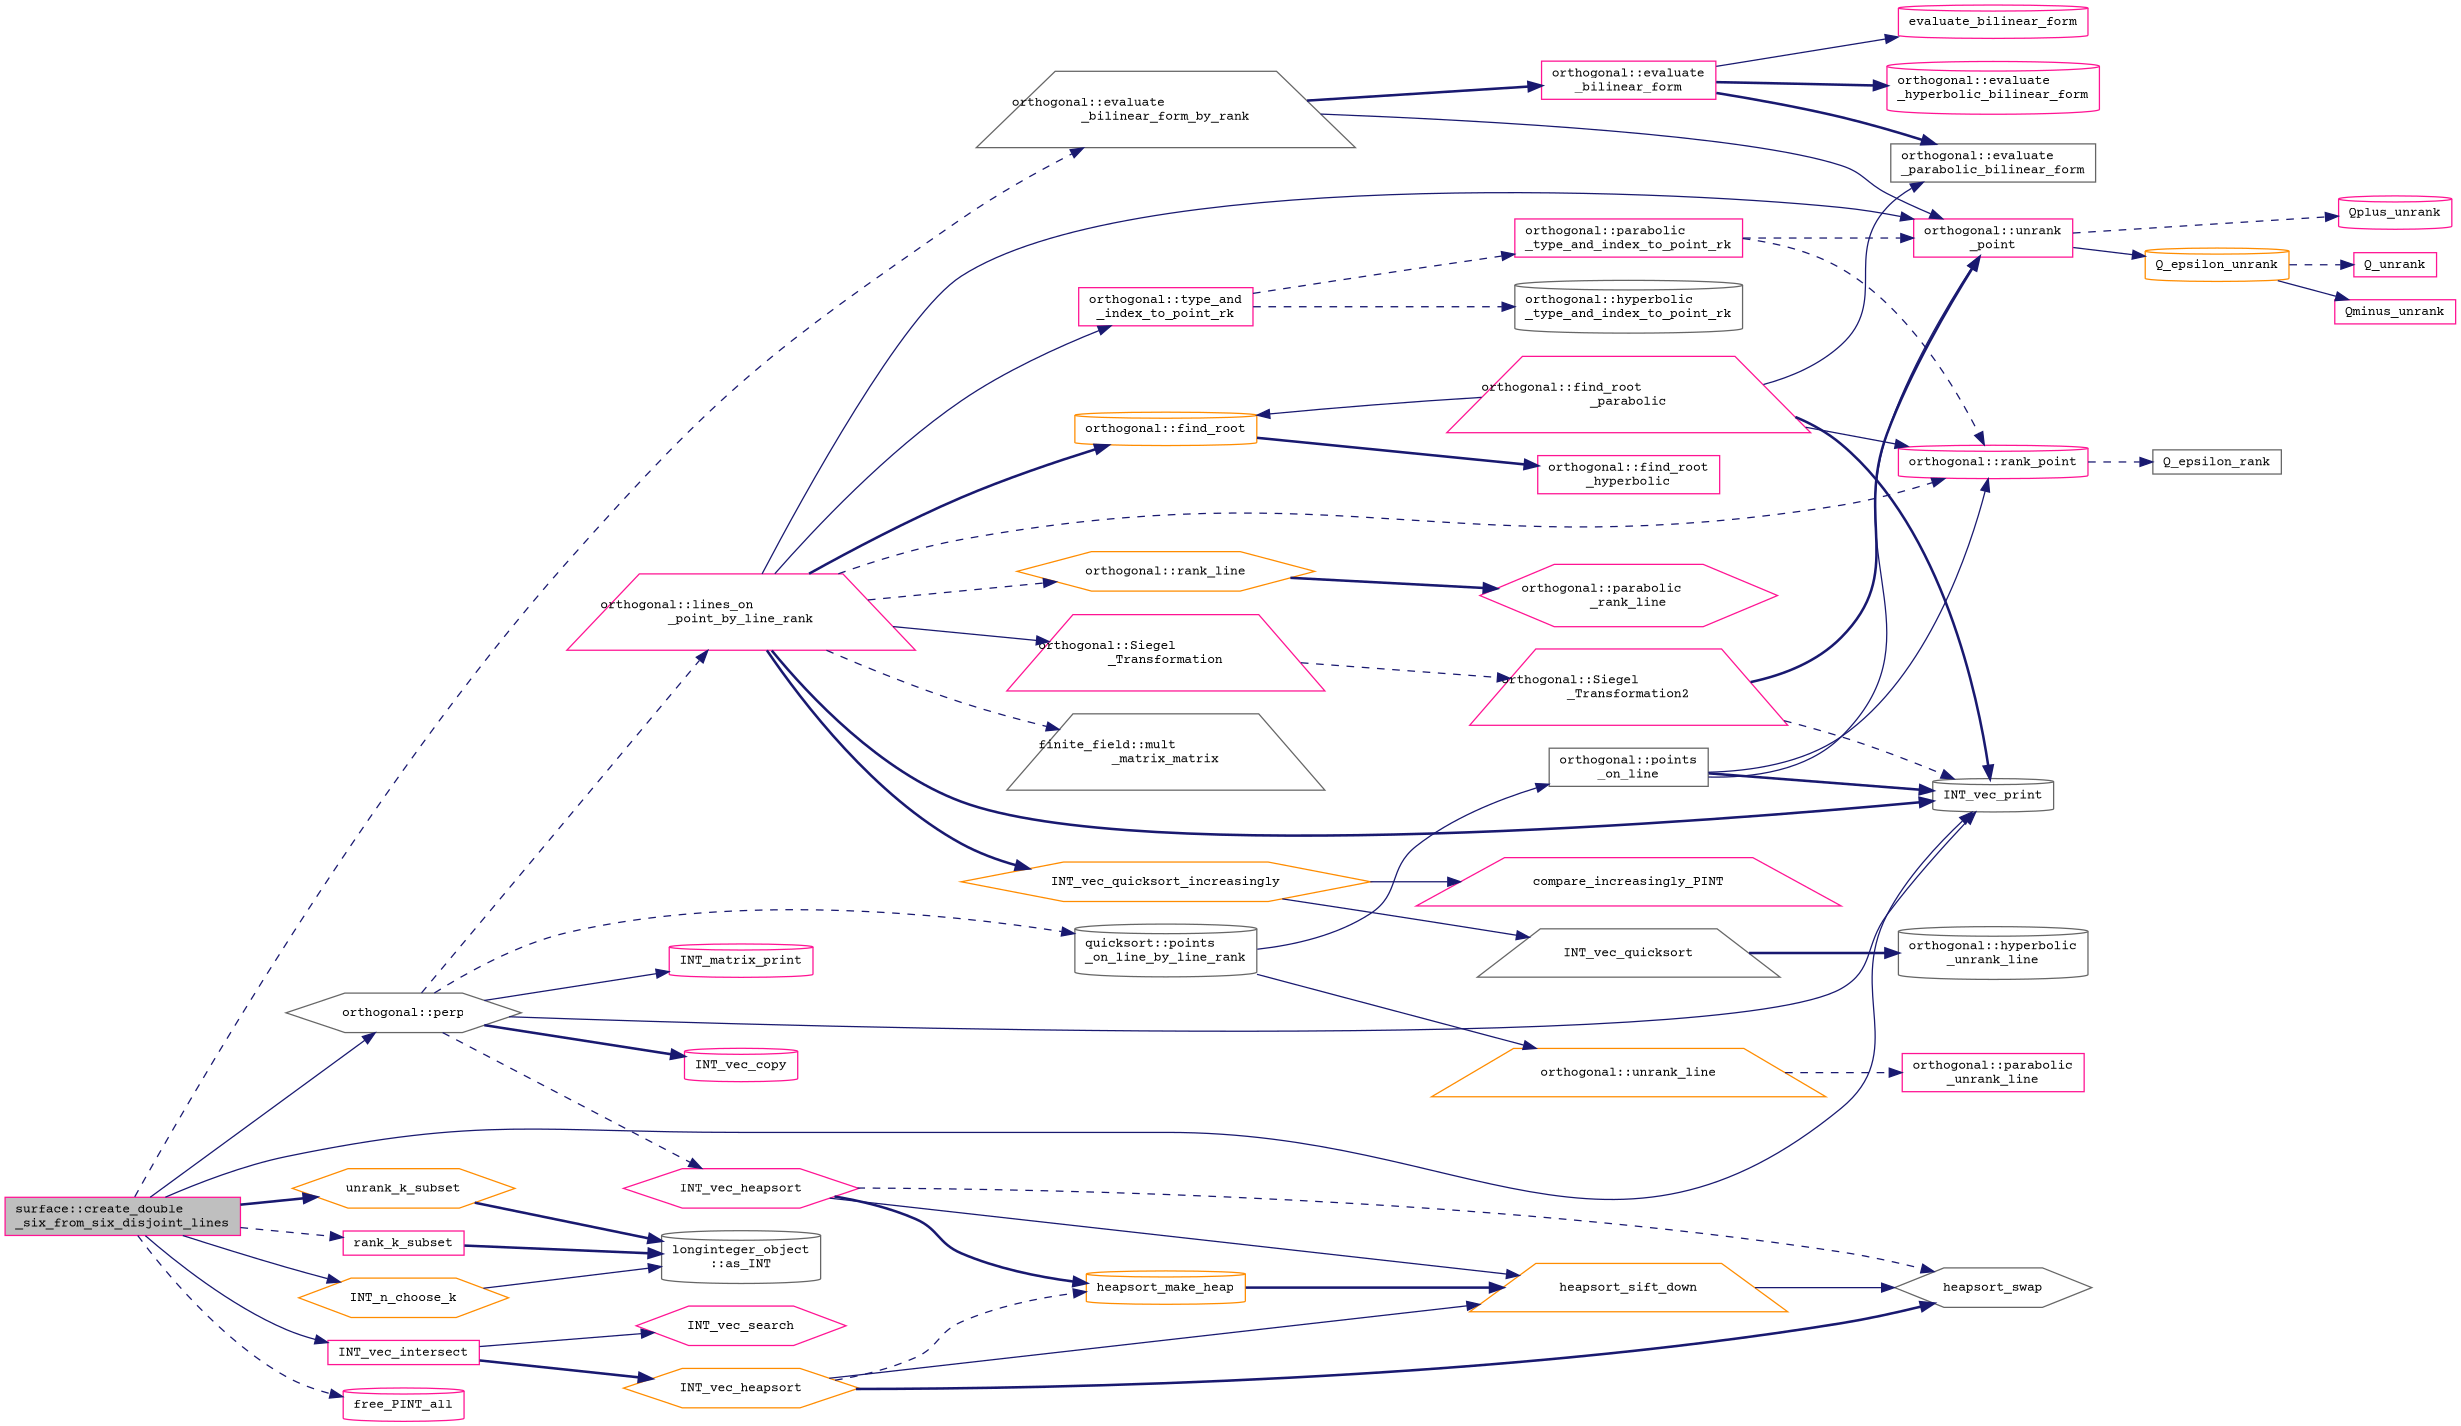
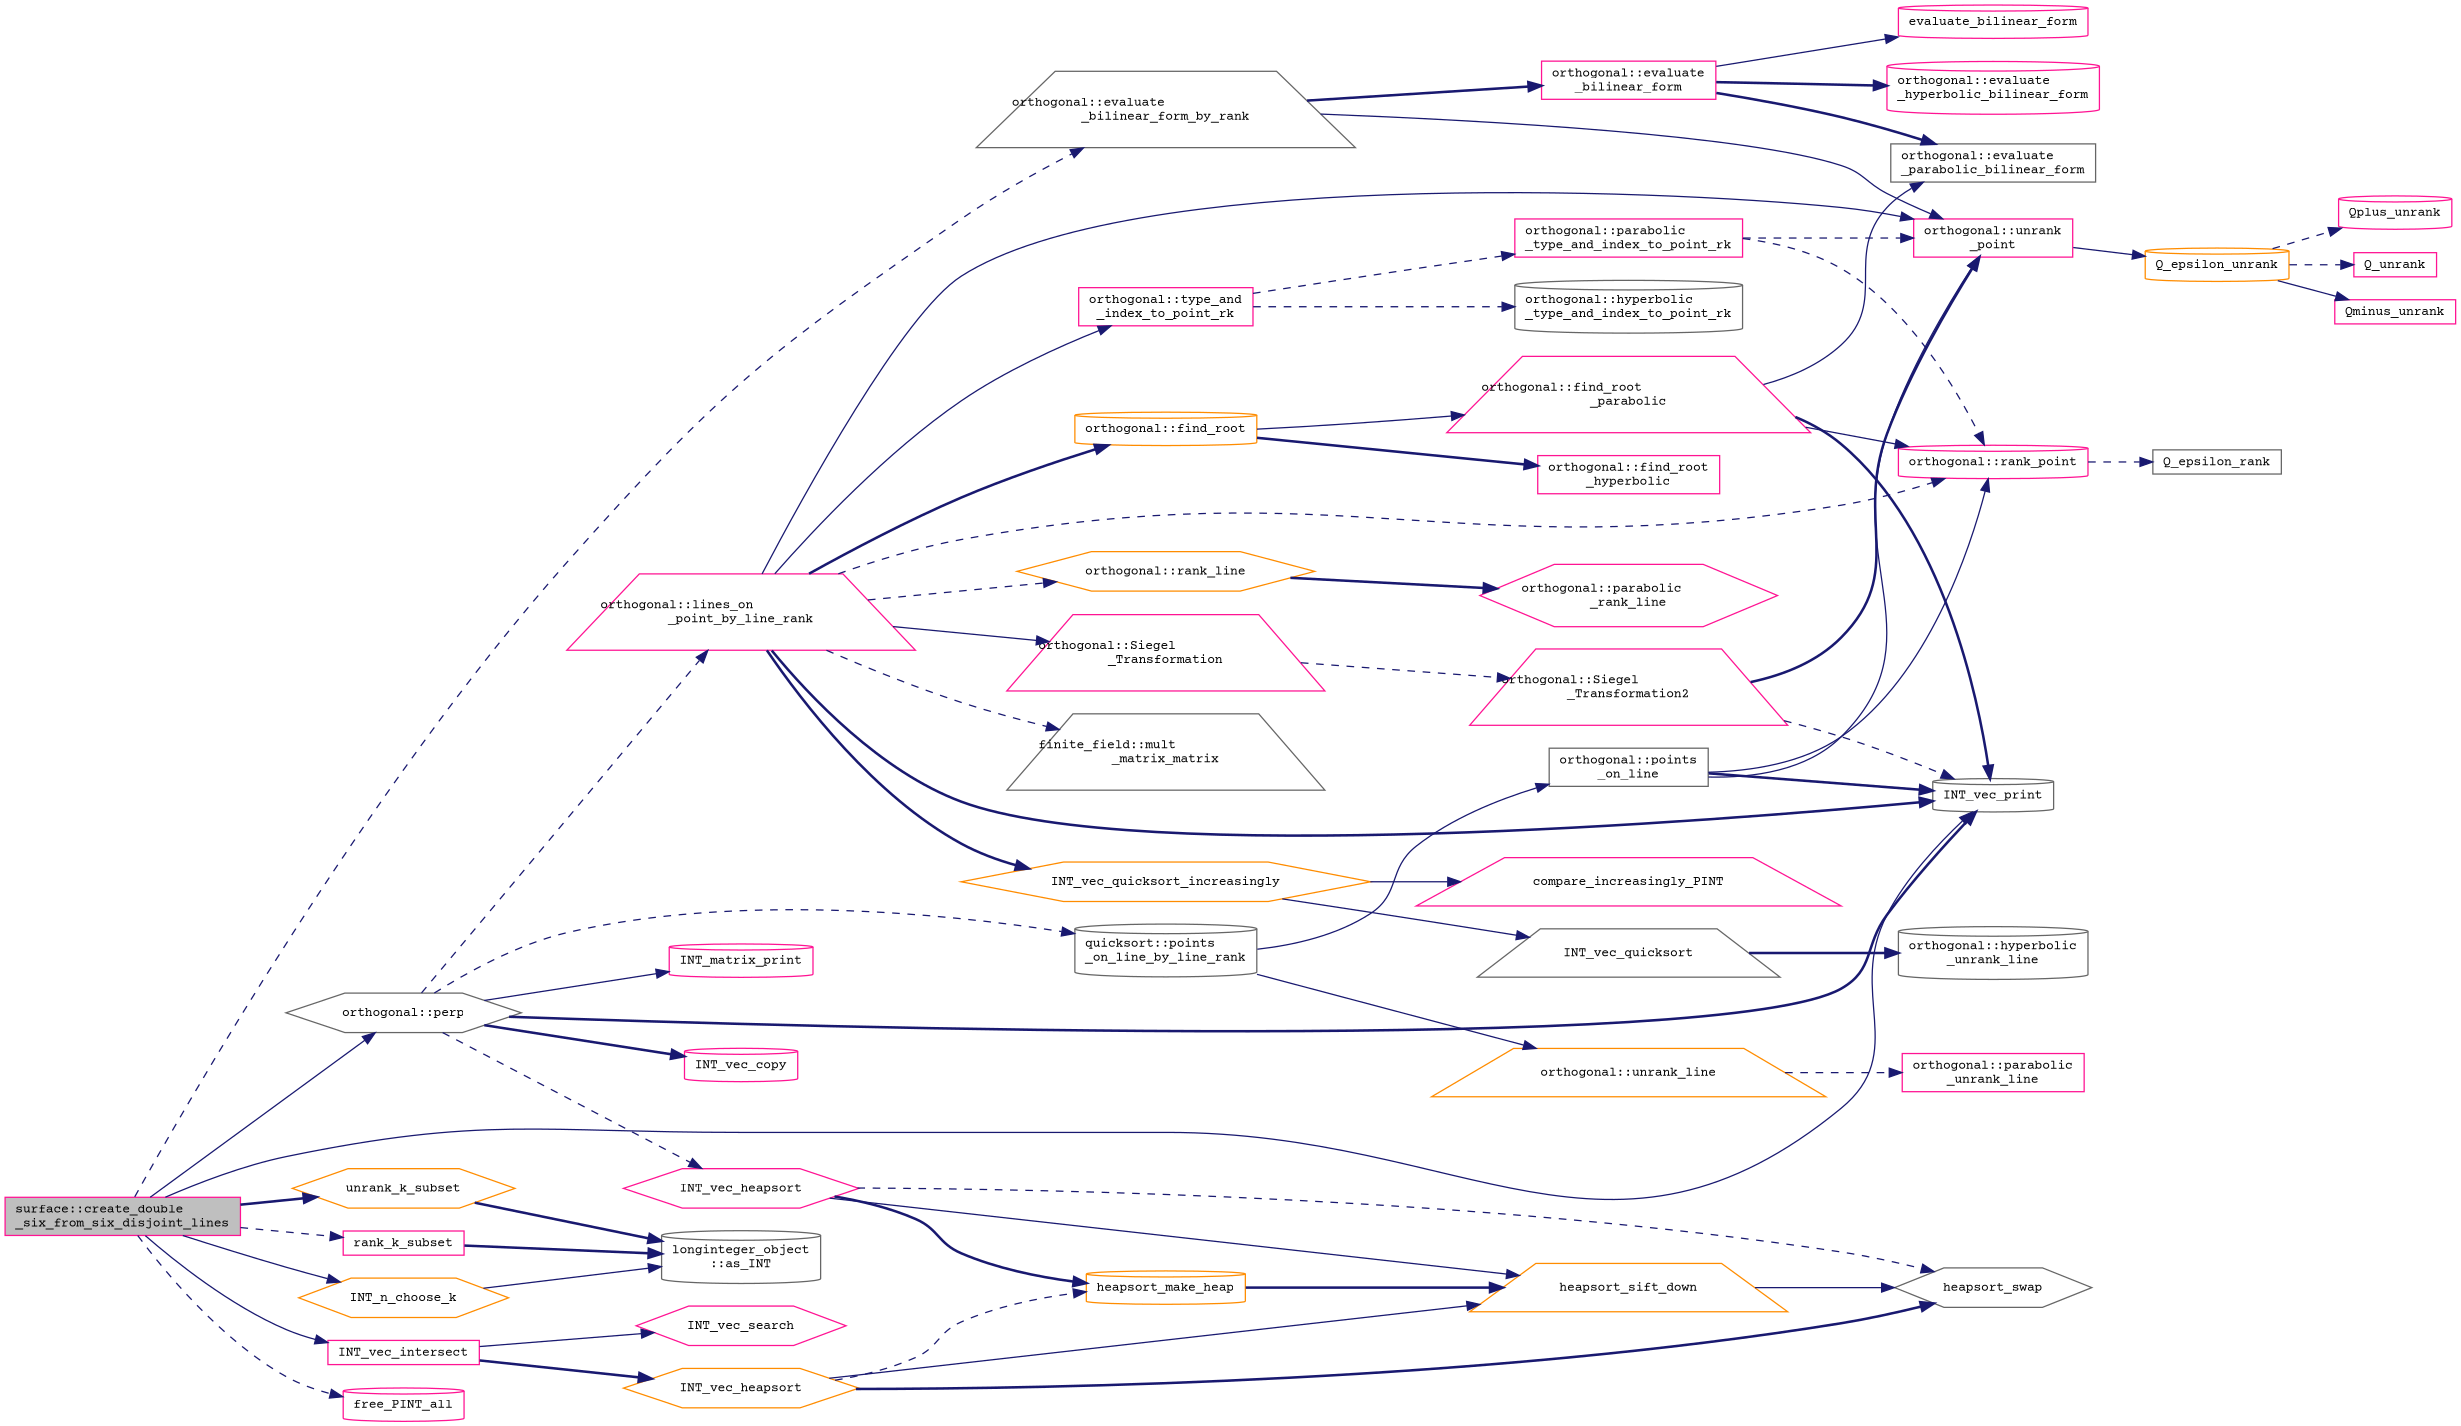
(2199, 225) -> (2301, 240)
(1376, 405) -> (1354, 423)
(1283, 1031) -> (1283, 1031)
